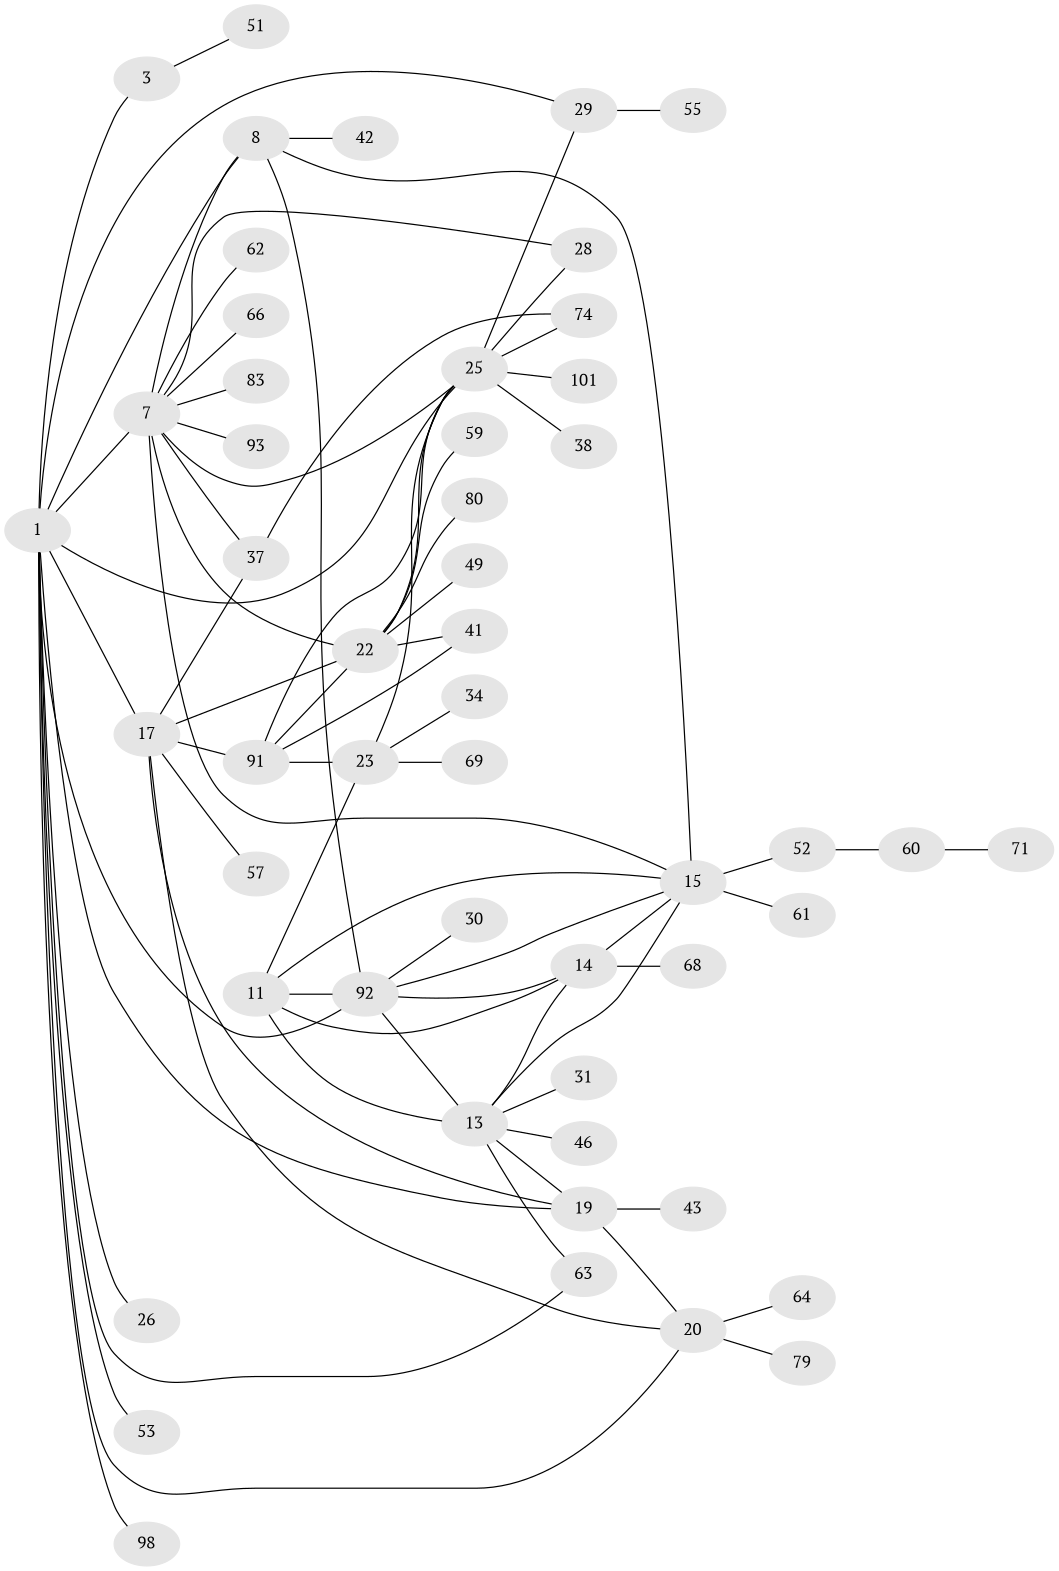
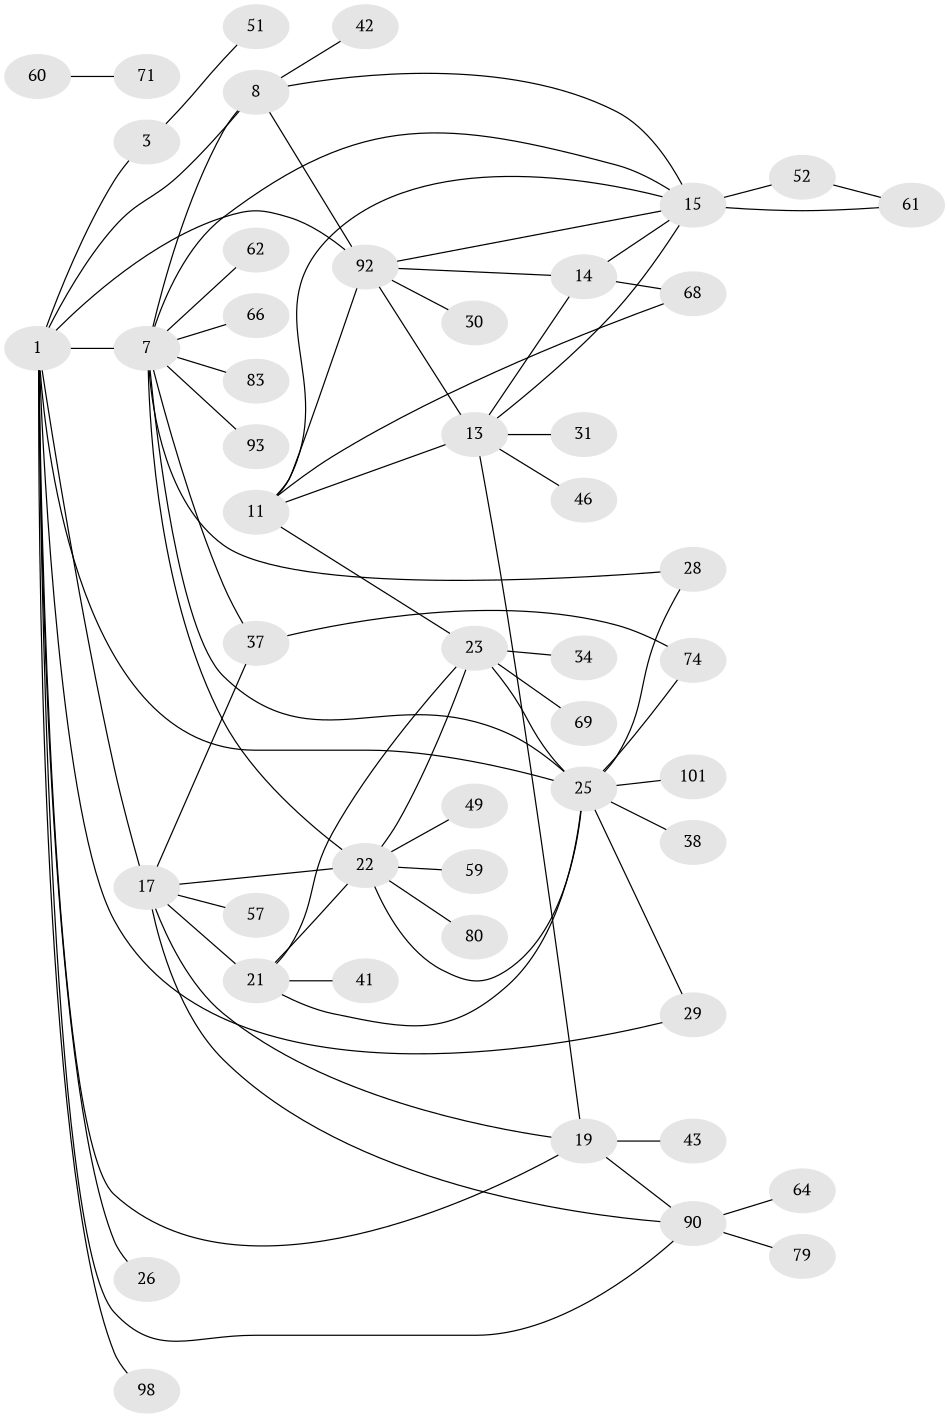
(693, 110) -> none
(420, 641) -> (427, 765)
(256, 762) -> (256, 981)
(857, 850) -> (857, 191)
(423, 1030) -> (464, 387)
(584, 1275) -> none
(693, 1330) -> (693, 1224)
(147, 1432) -> none
